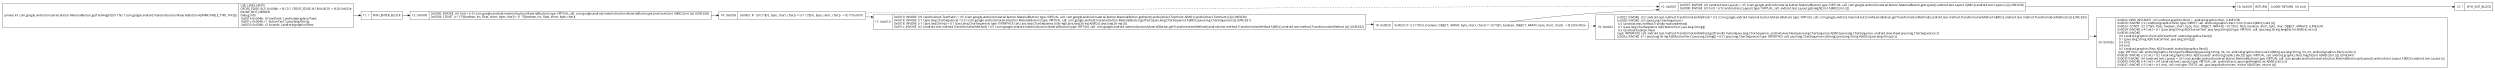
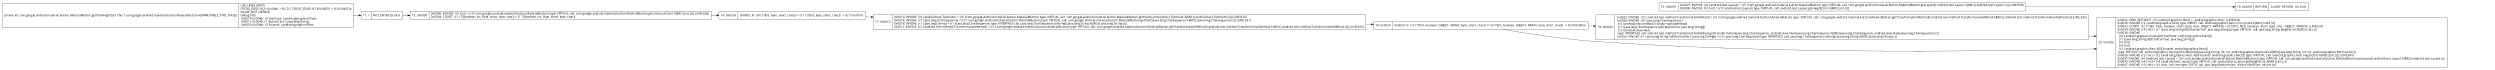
(2474, 7) -> none
(1261, 8) -> none
(1584, 14) -> (1798, 50)
(387, 15) -> (387, 15)
(1636, 30) -> (1634, 30)
